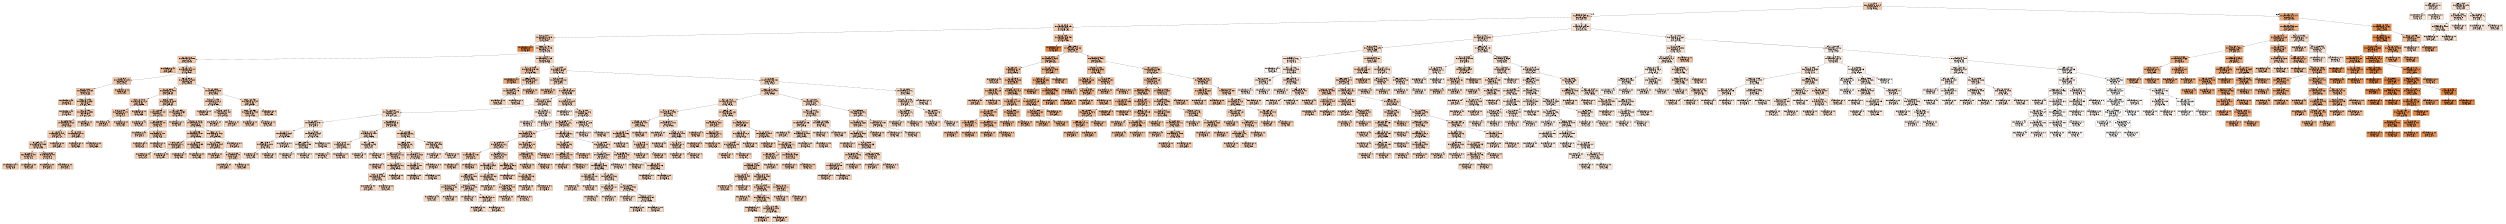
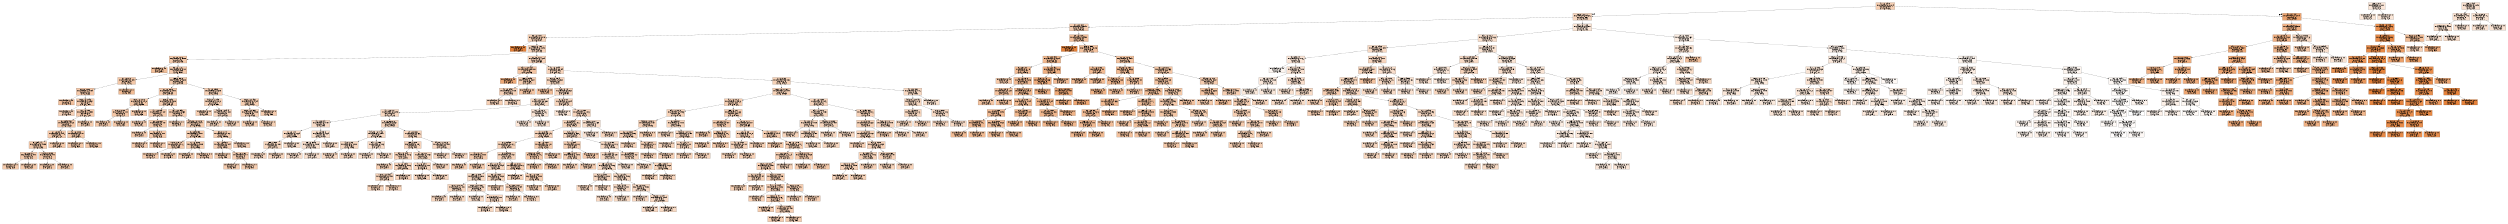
(1087, 86) -> (1106, 75)
none -> (1497, 113)
